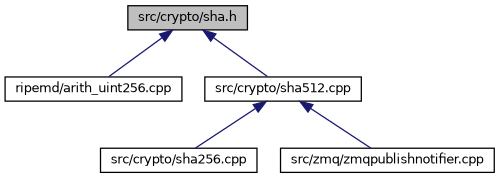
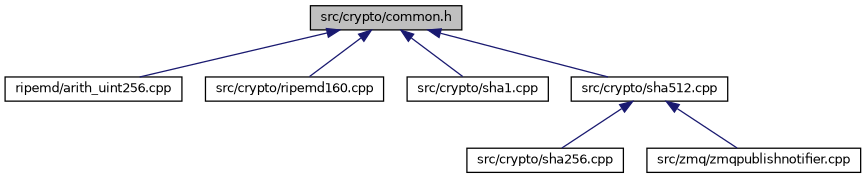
(188, 18) -> (386, 18)
none -> (295, 89)
none -> (478, 89)
